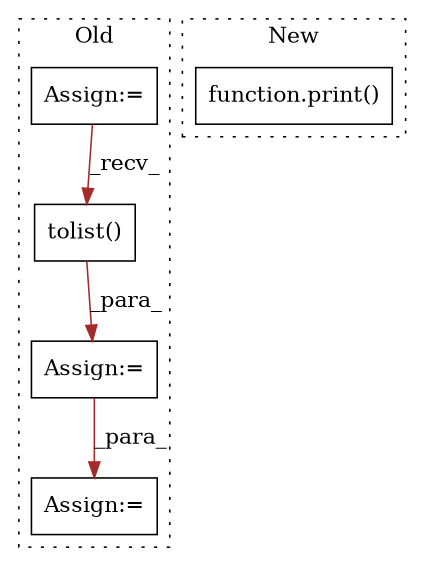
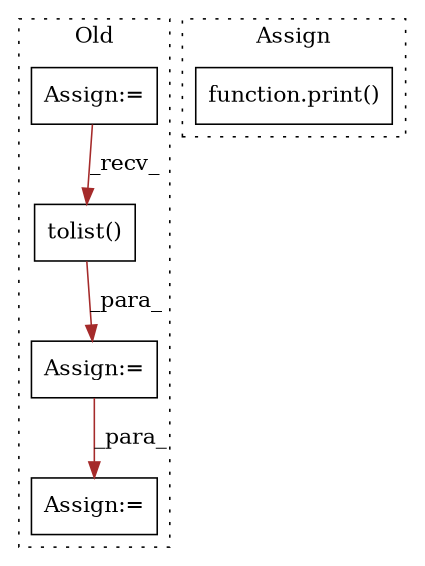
(294, 37) -> (294, 37)
